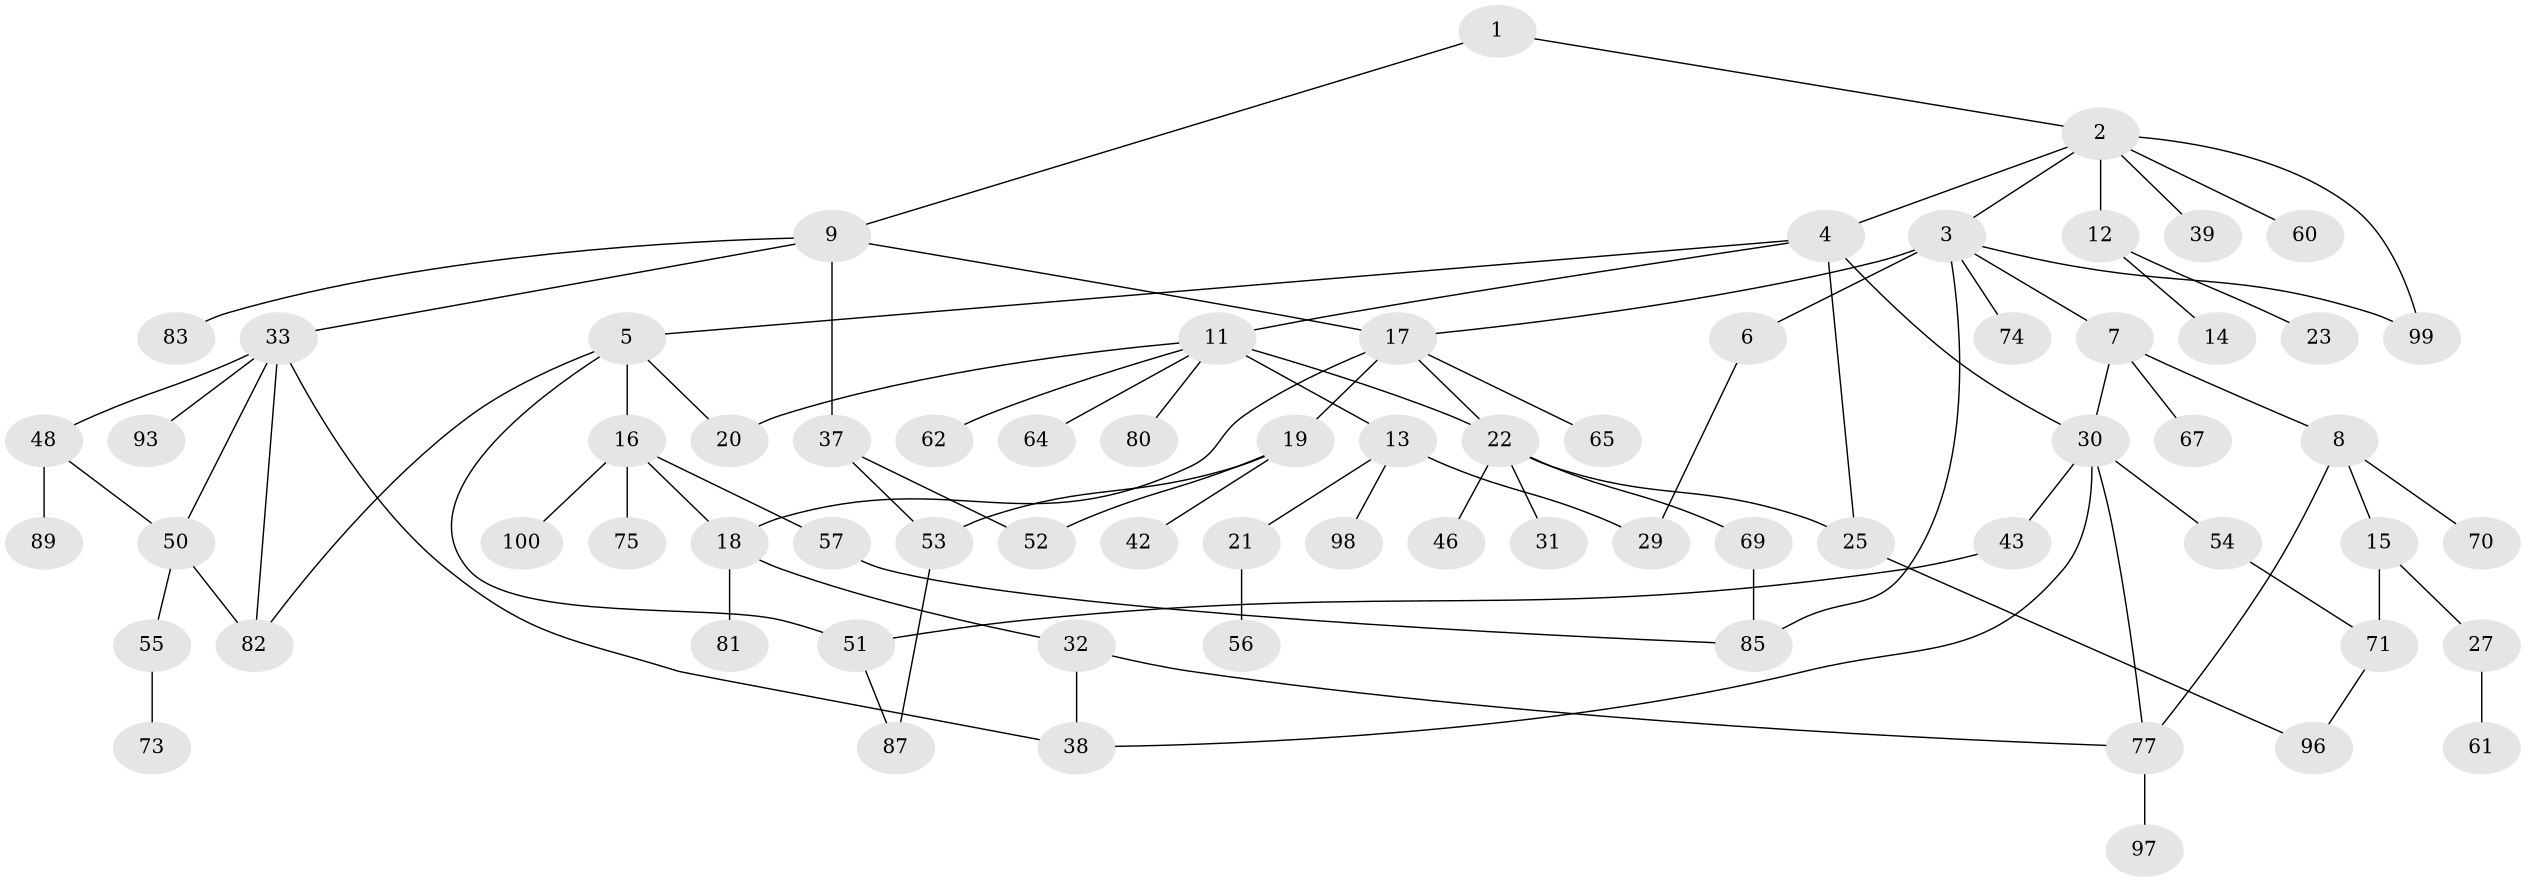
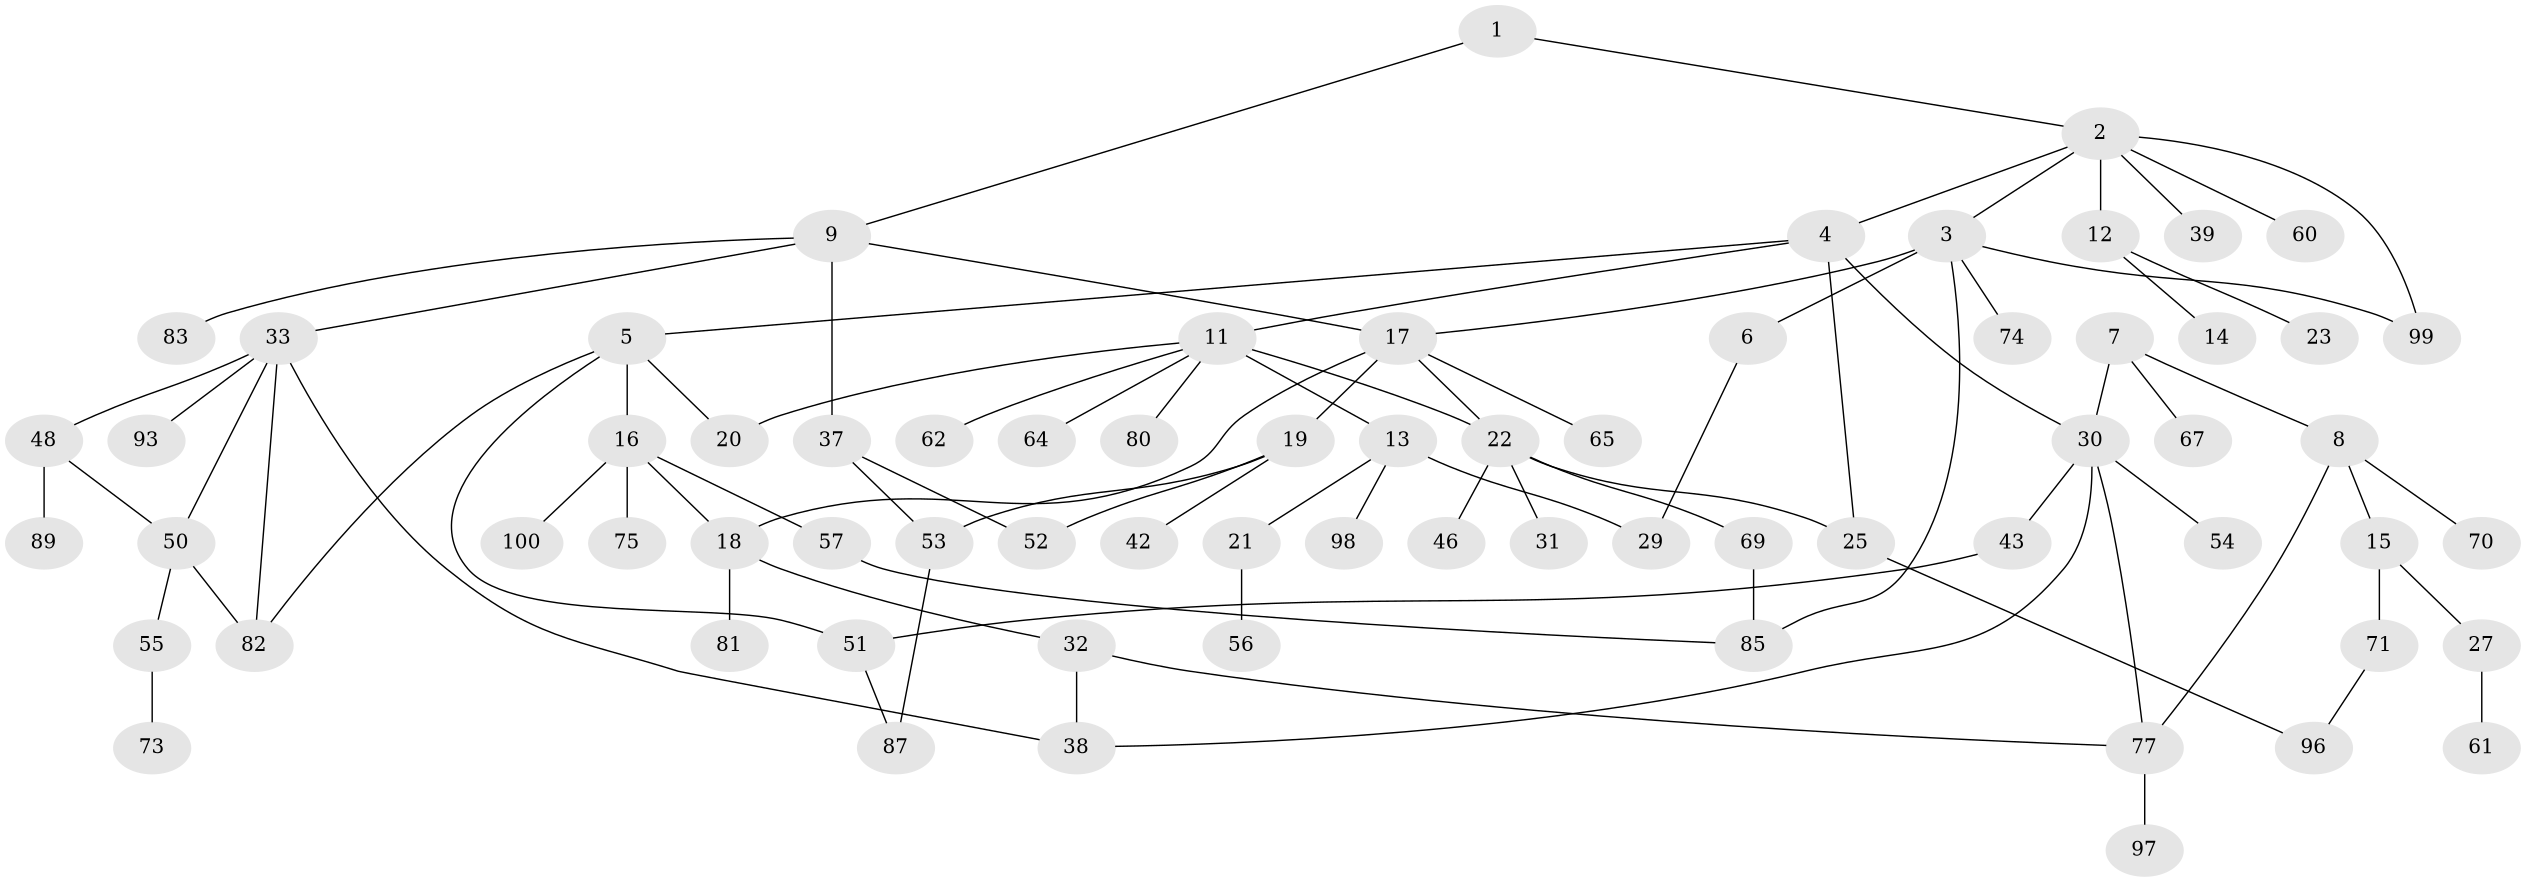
(2031, 287) -> none
(2301, 595) -> none
